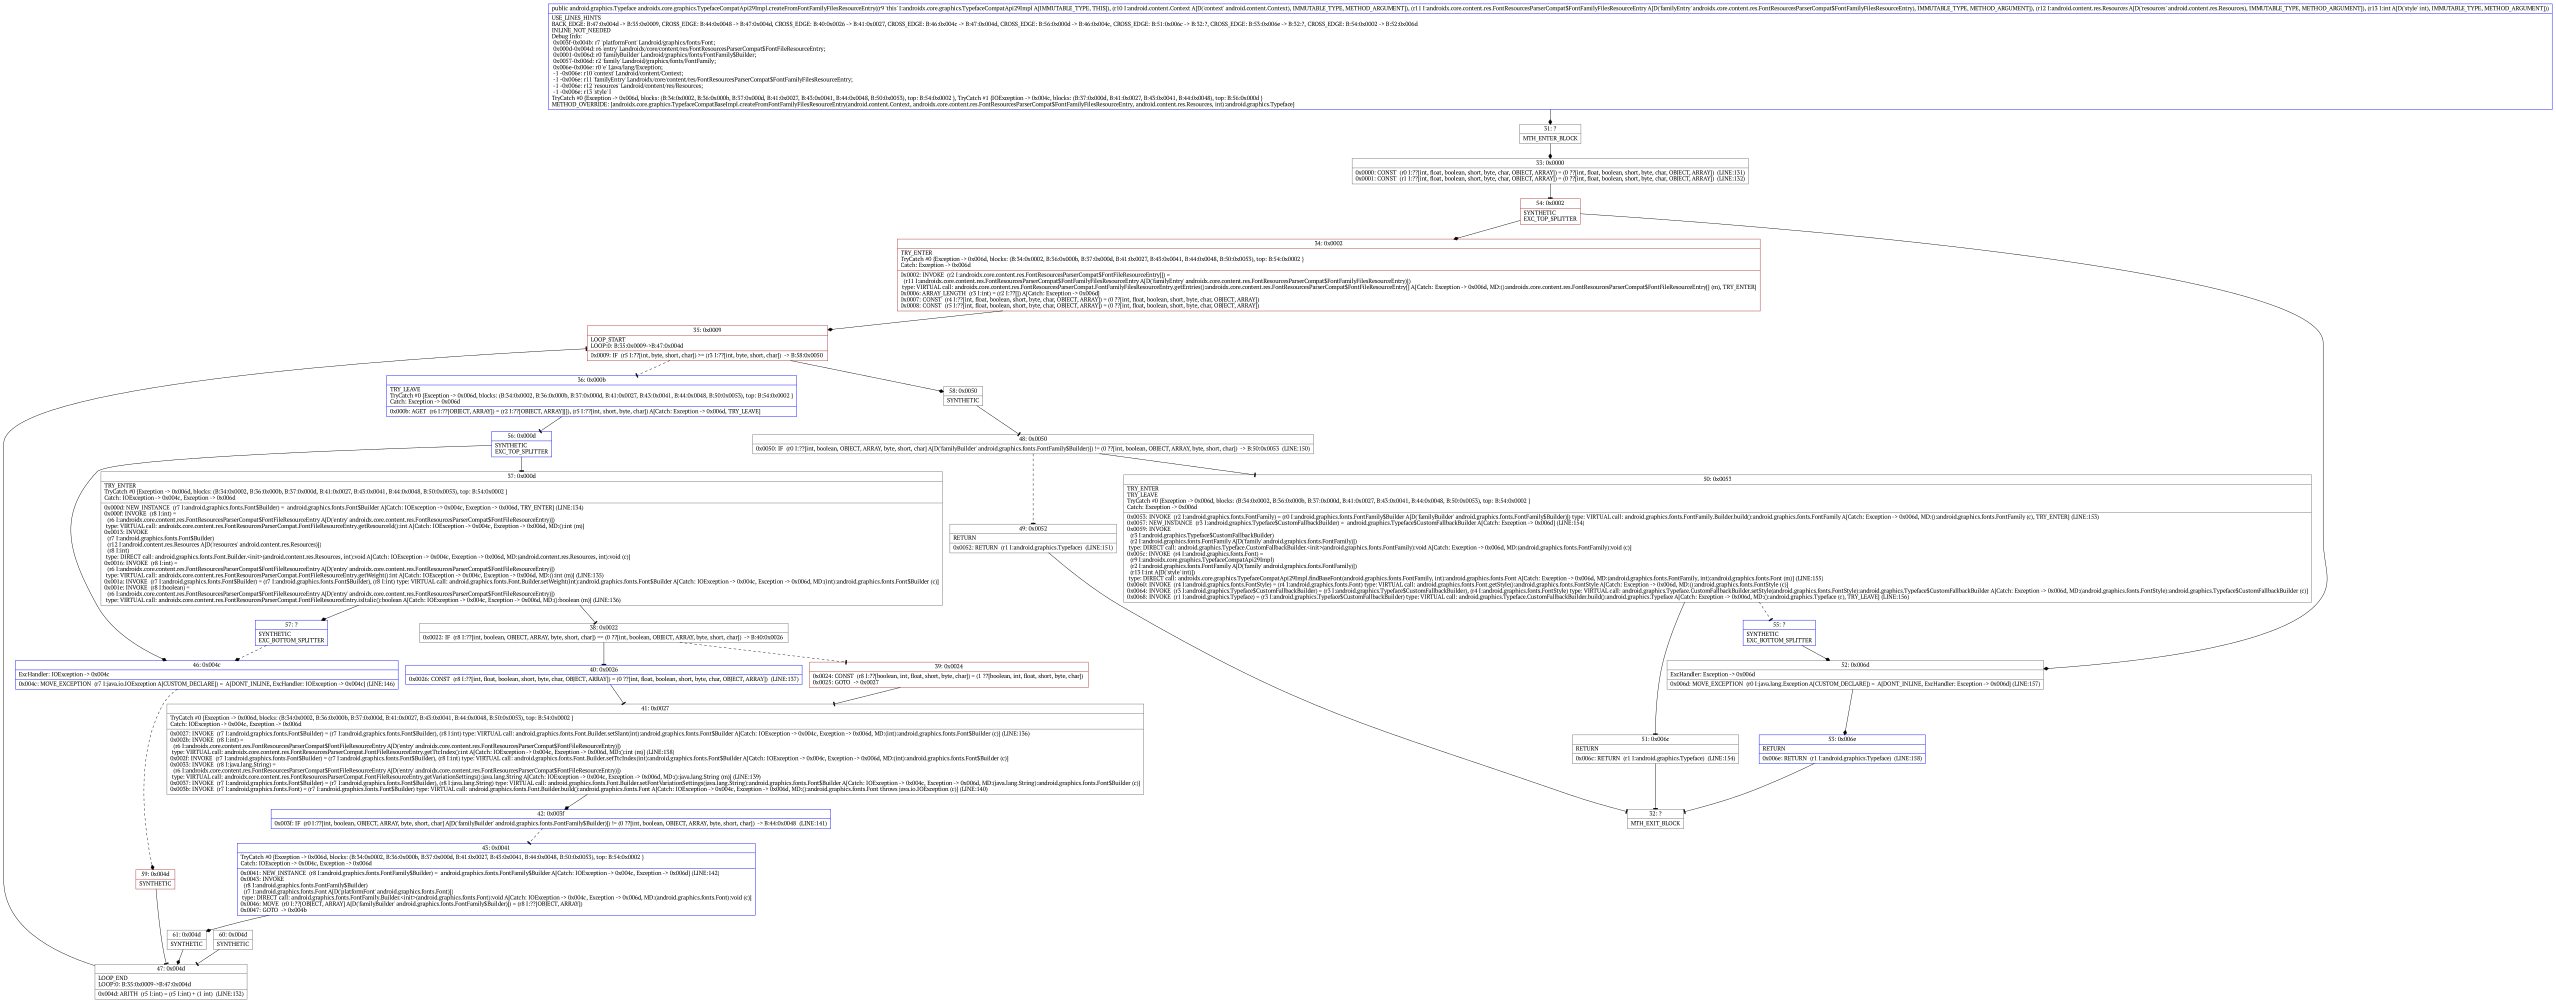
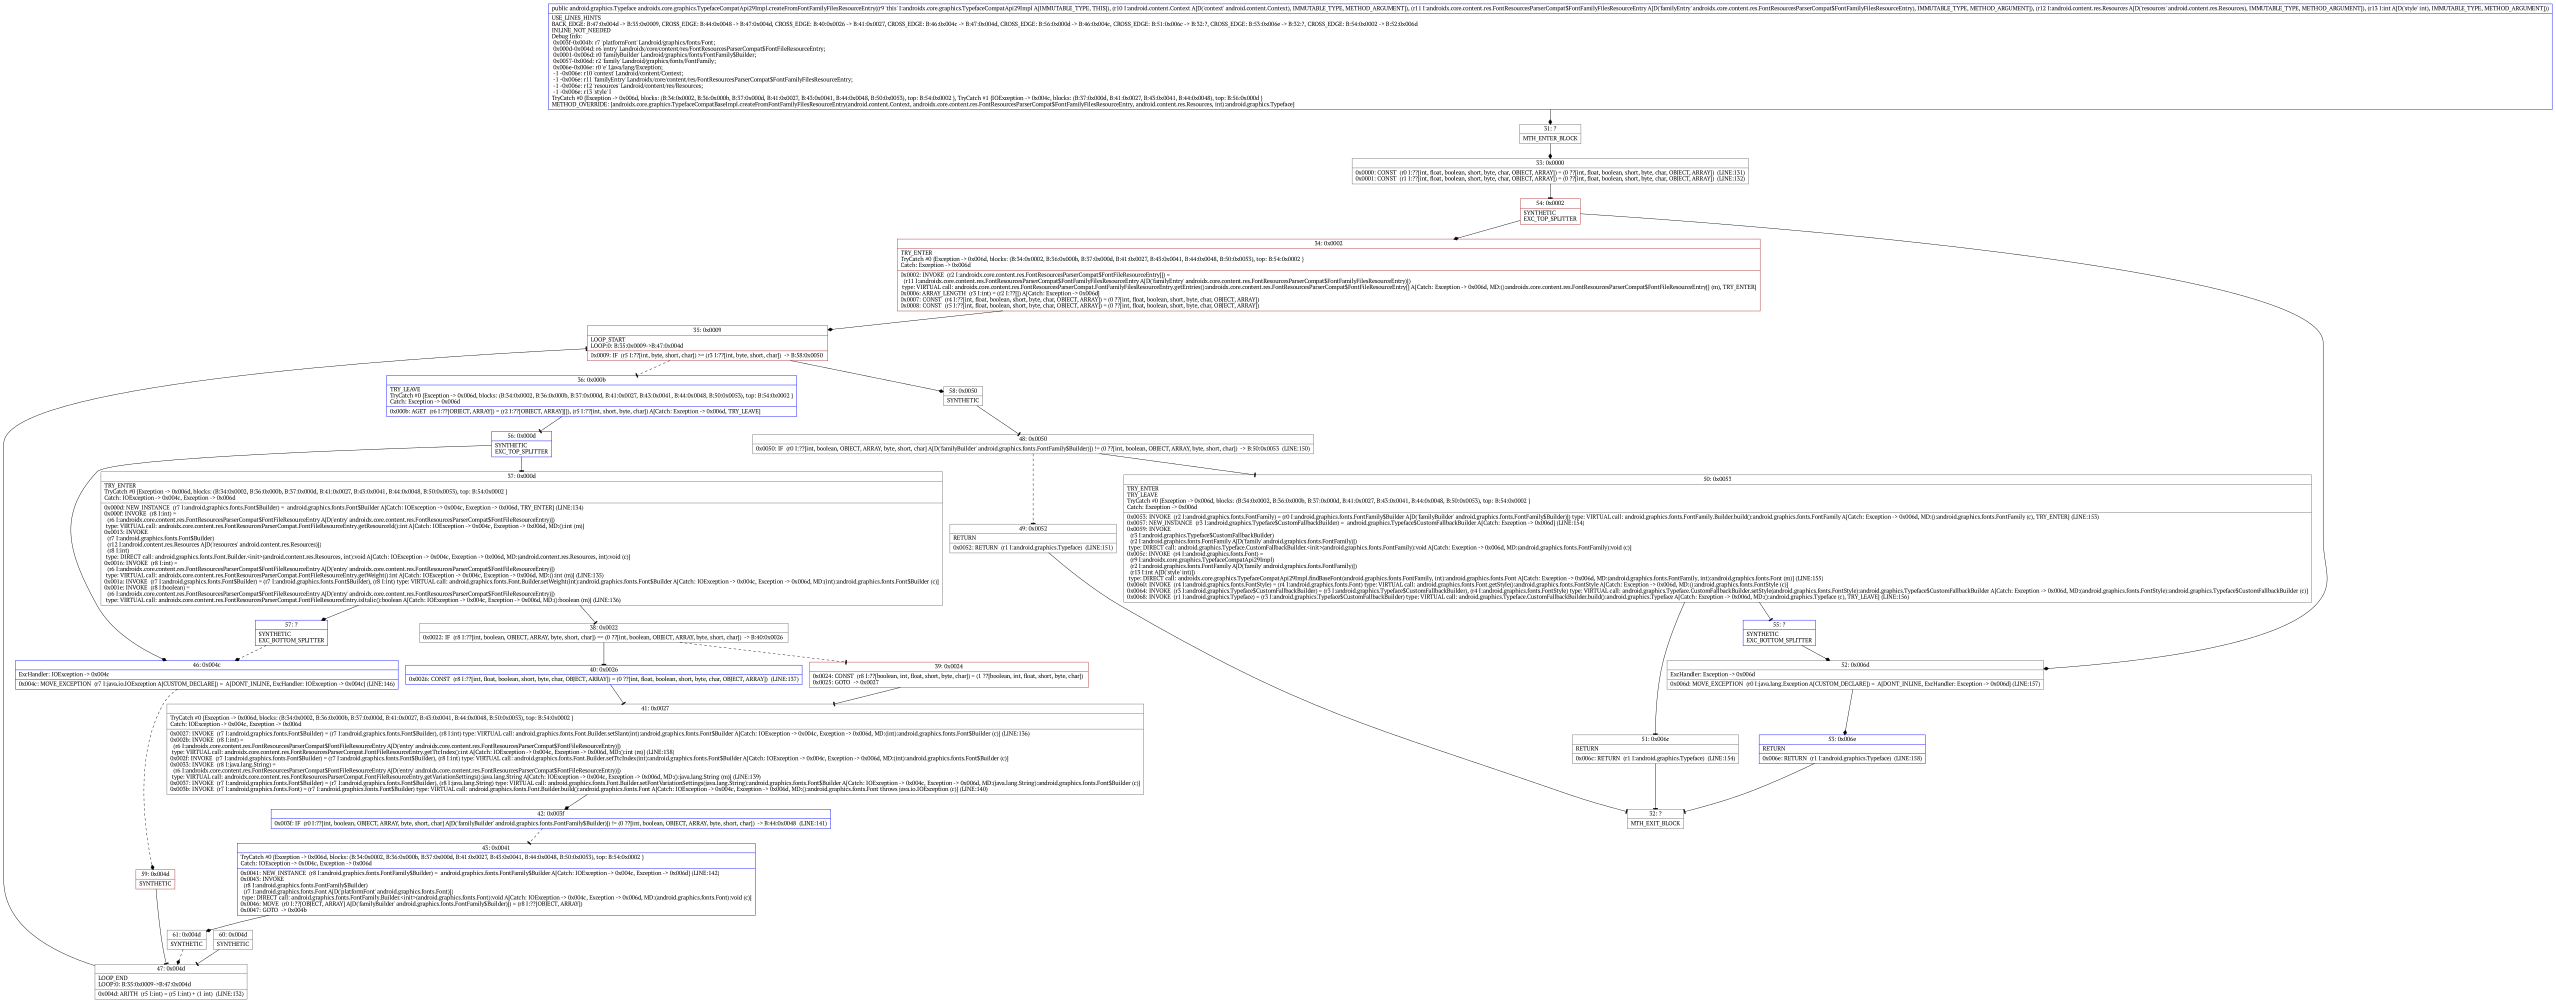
(1765, 610) -> (1765, 610)
(181, 955) -> (181, 955)
